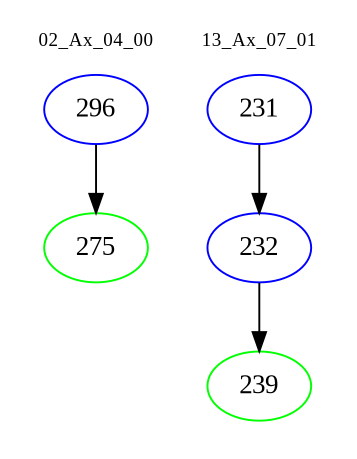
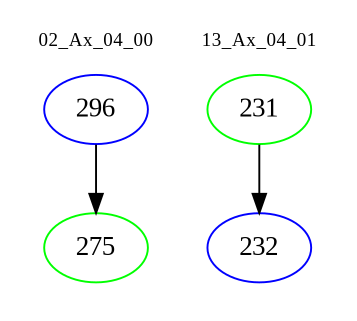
(260, 41) -> (260, 41)
(259, 109) -> (259, 109)
(259, 386) -> none
